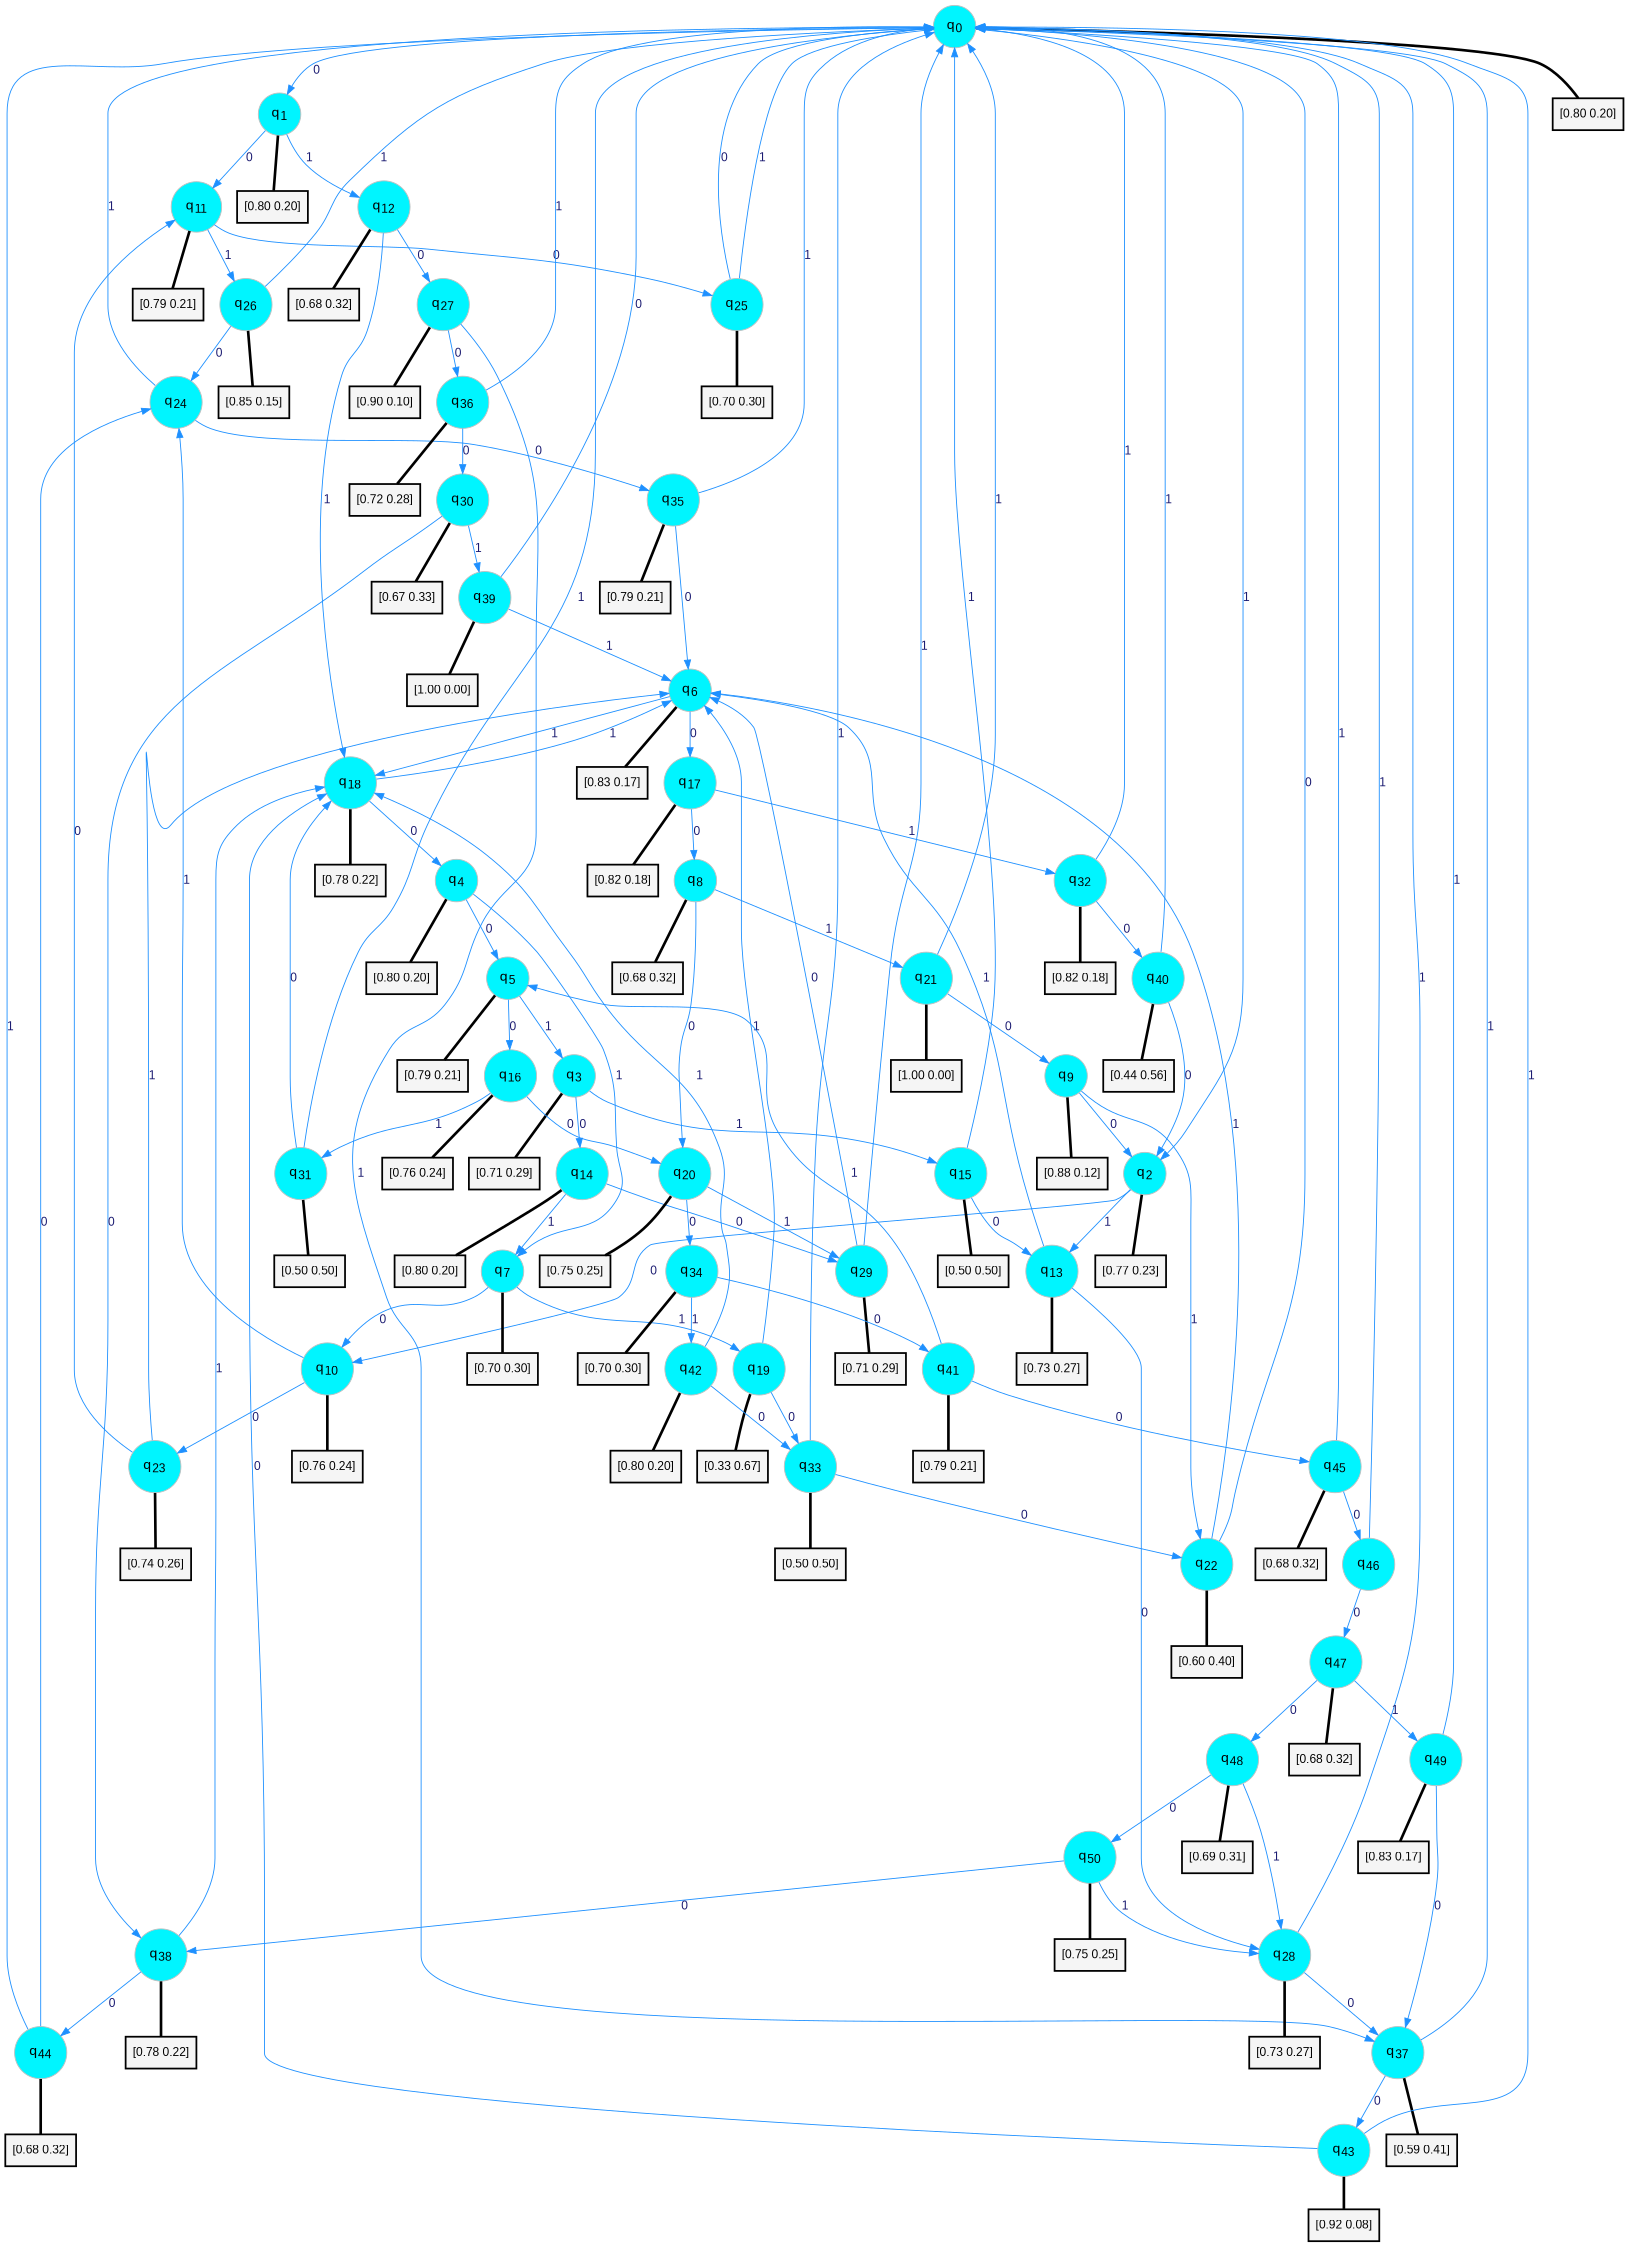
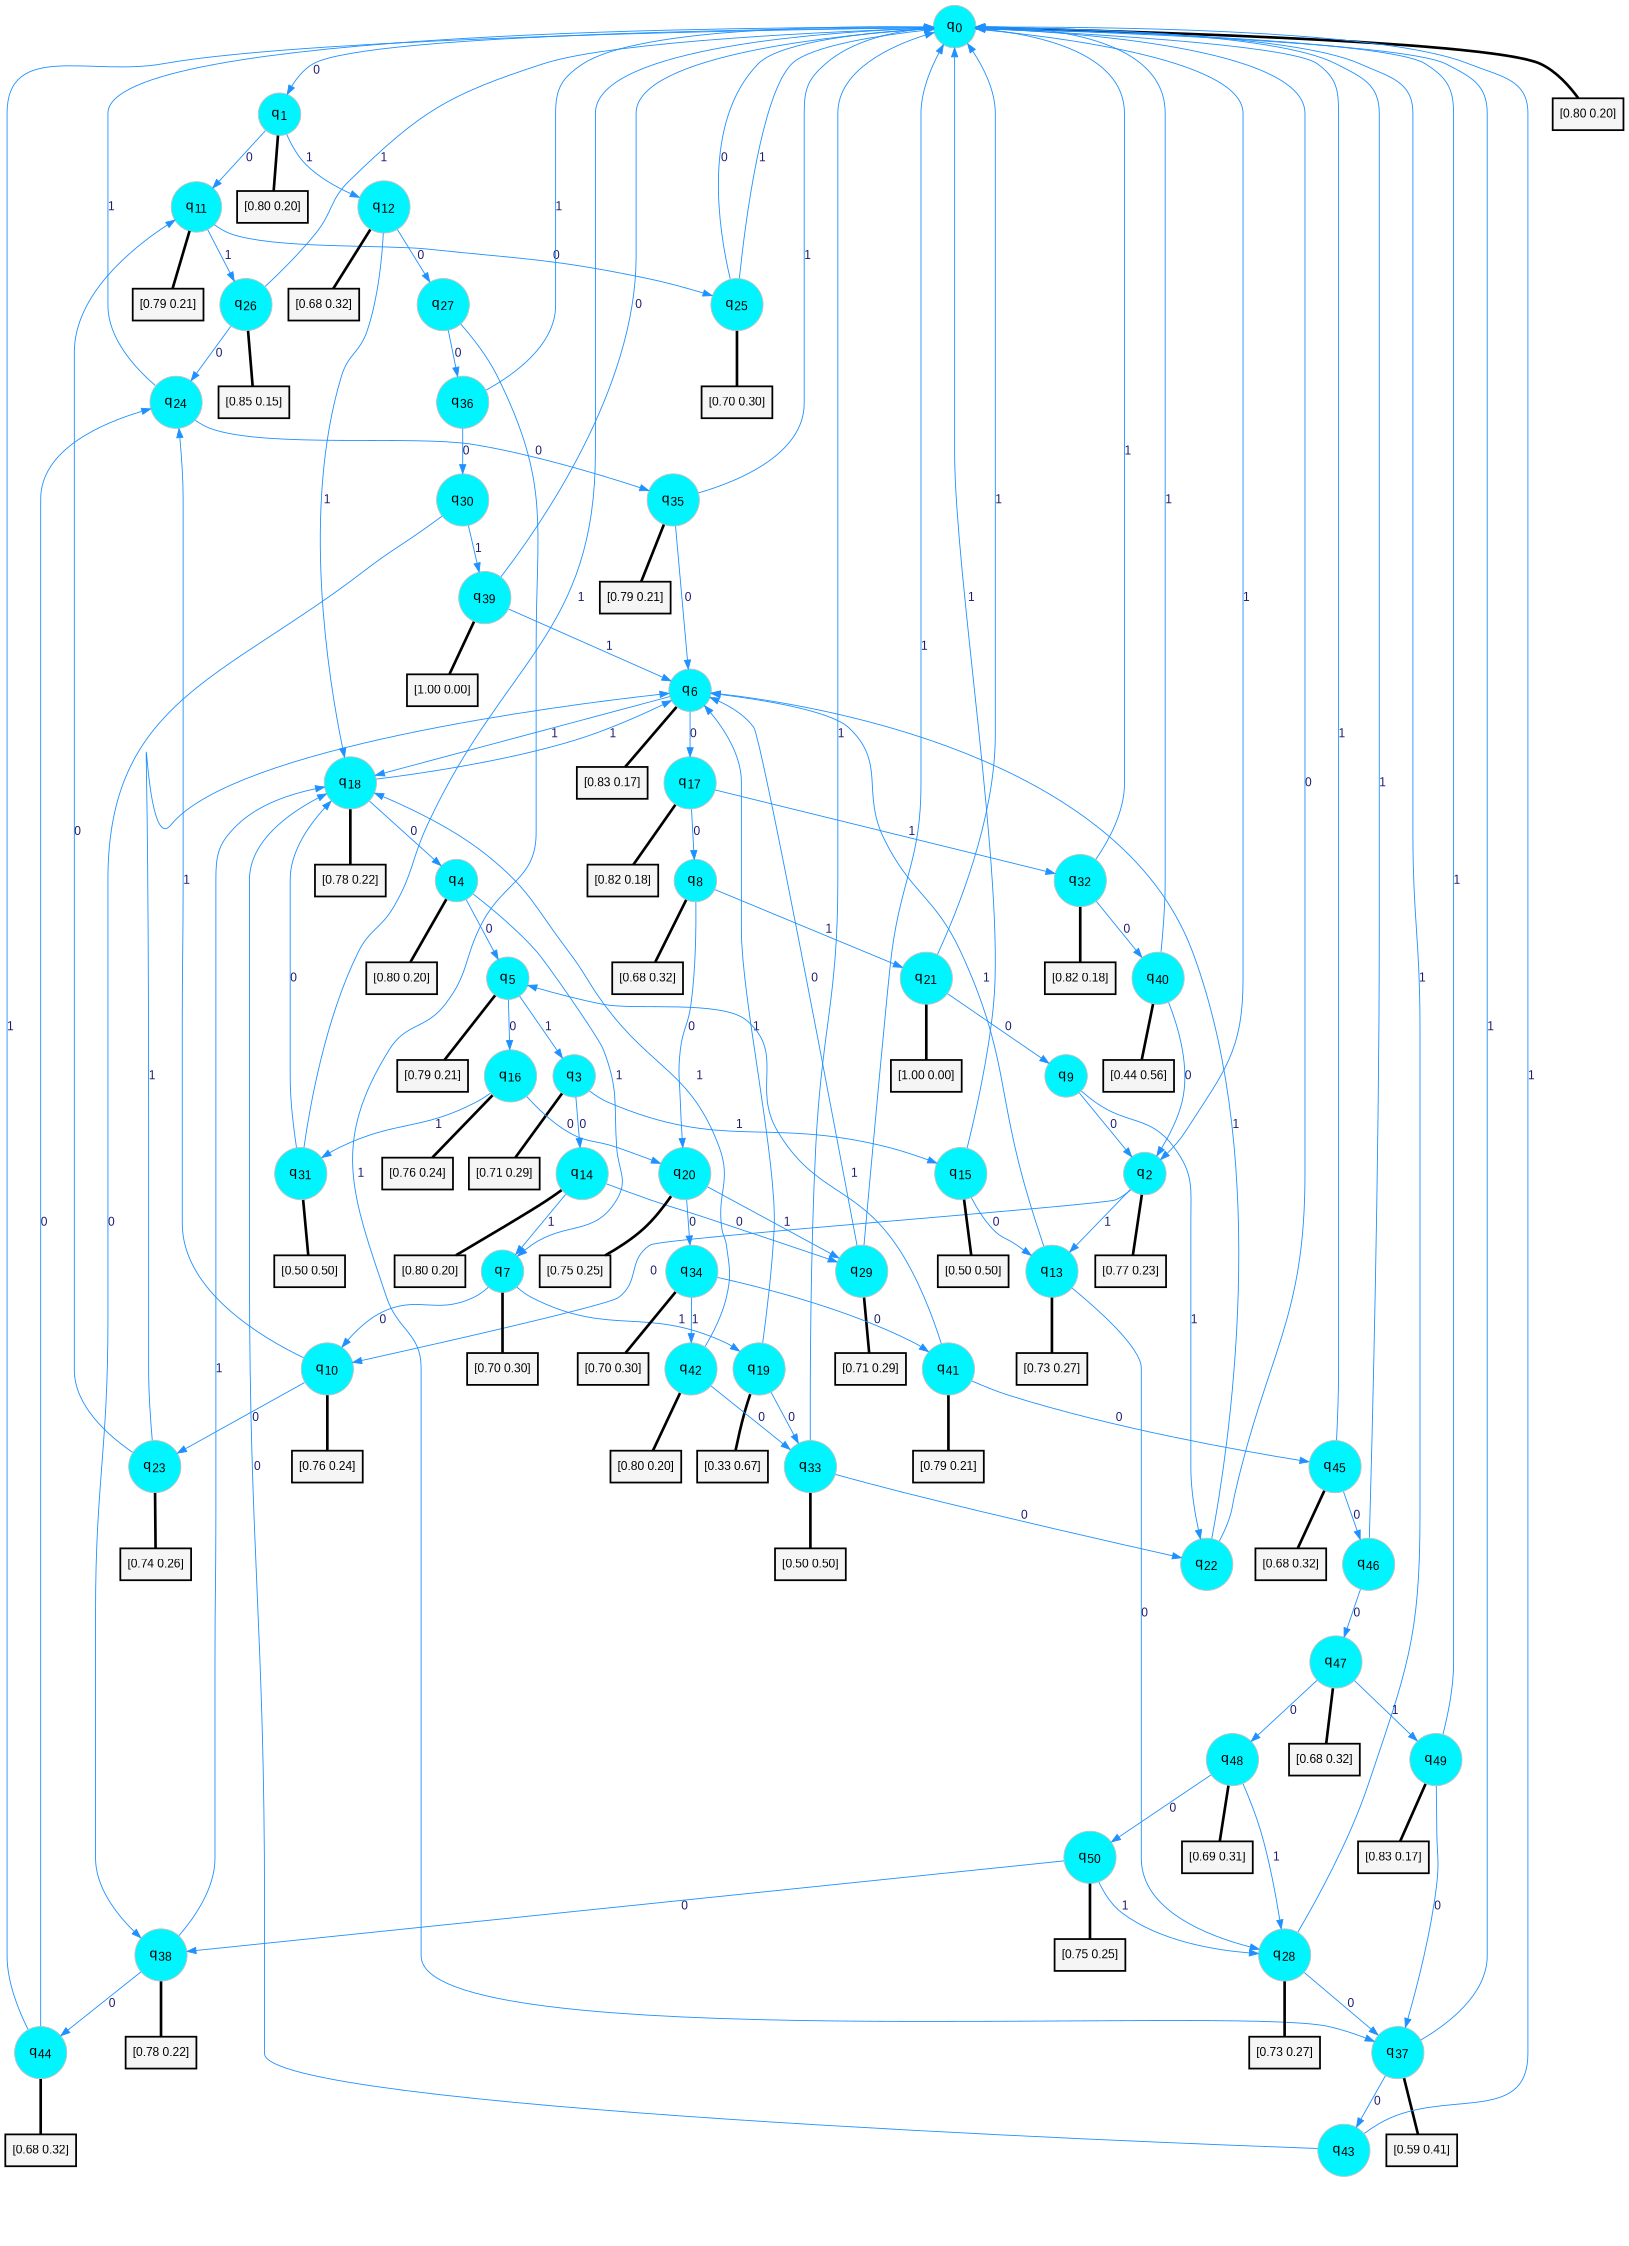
(385, 402) -> none
(385, 500) -> none
(407, 598) -> none
(1072, 1174) -> none
(1207, 1662) -> none
(1344, 2225) -> none
